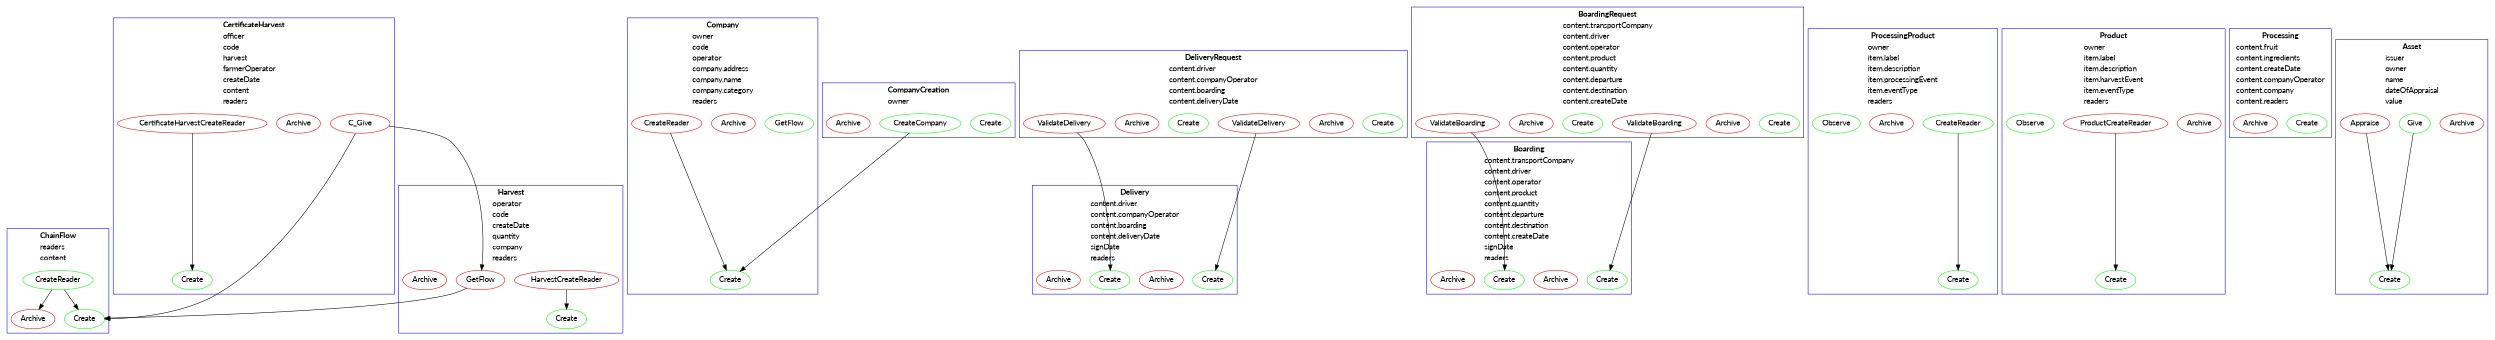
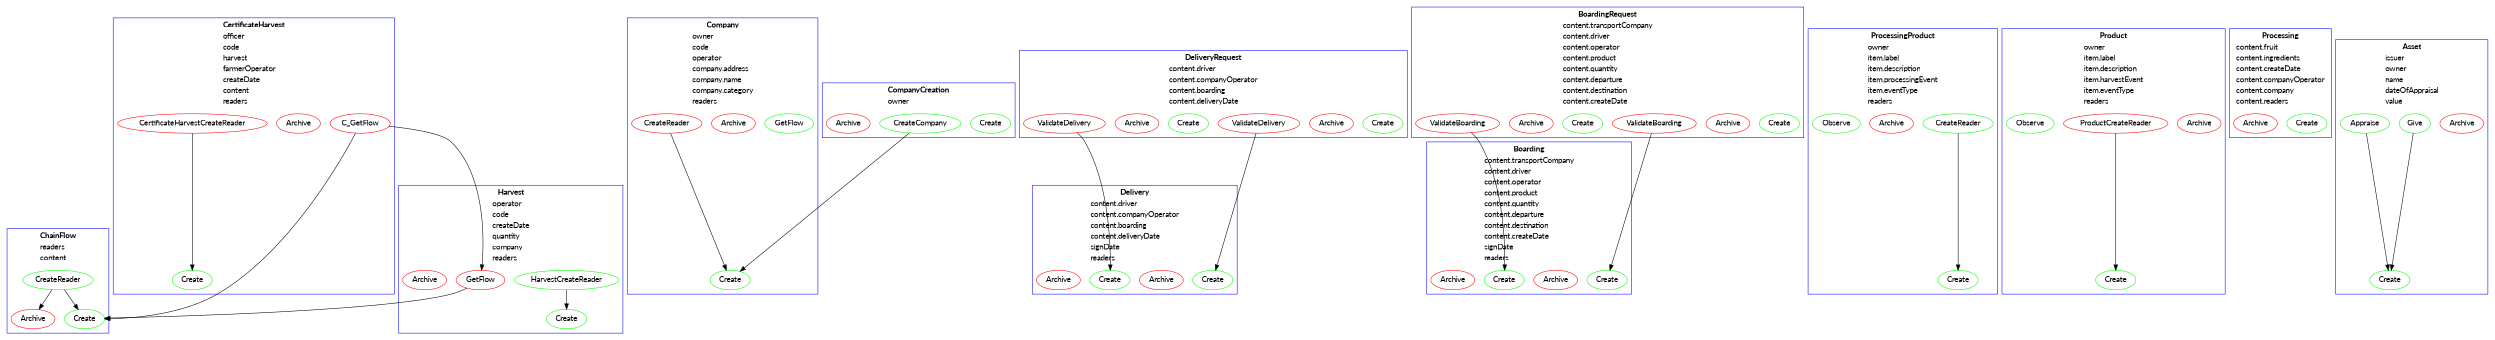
(360, 123) -> (360, 123)
(2365, 123) -> (2365, 123)
(567, 280) -> (567, 280)
